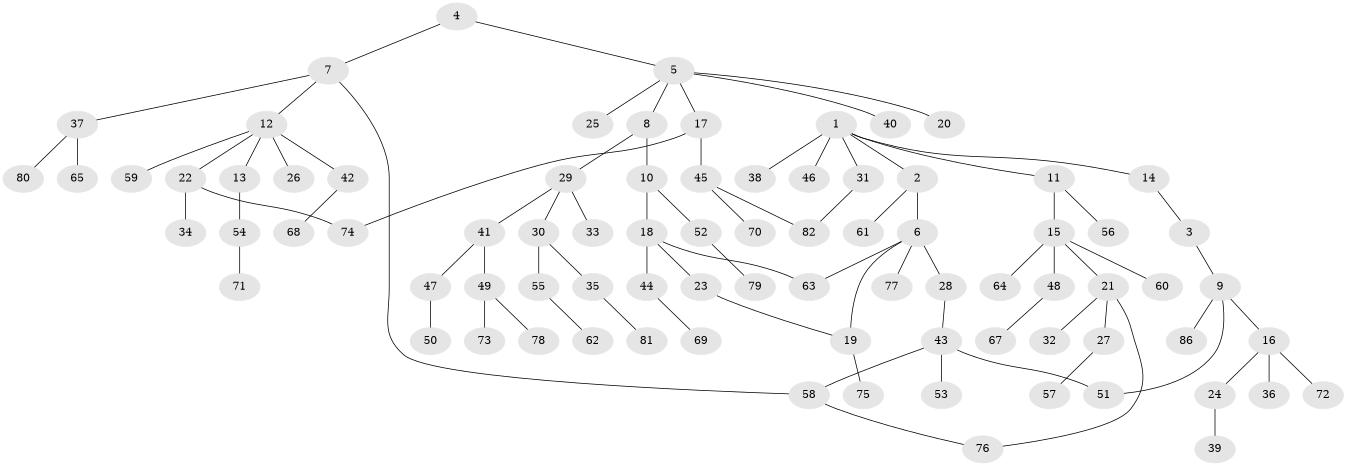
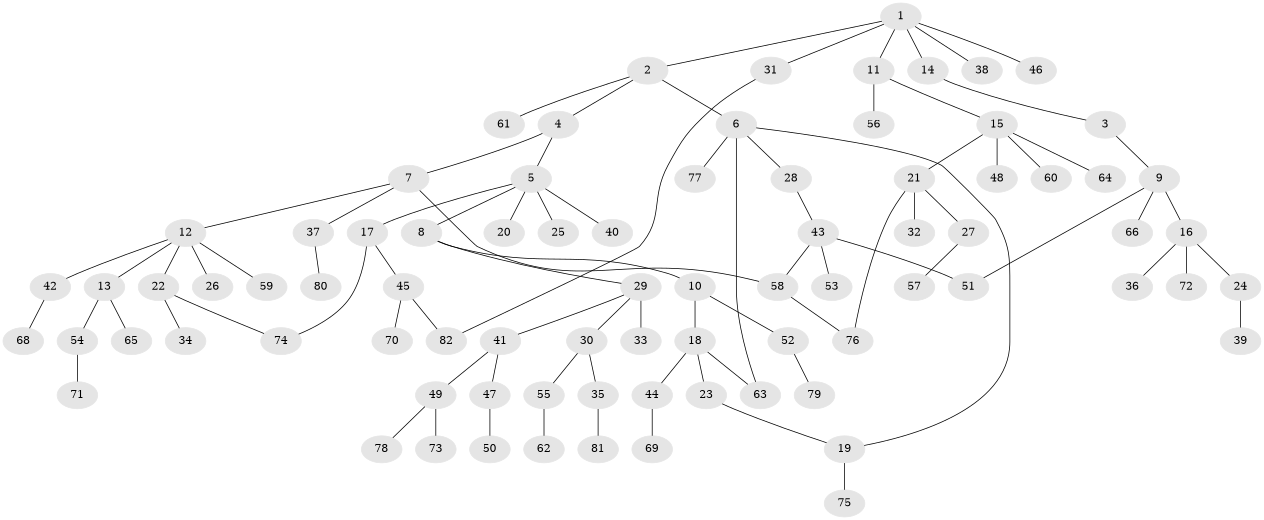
none -> (603, 98)
(77, 152) -> (118, 314)
(996, 341) -> none
(1186, 341) -> (1132, 233)
